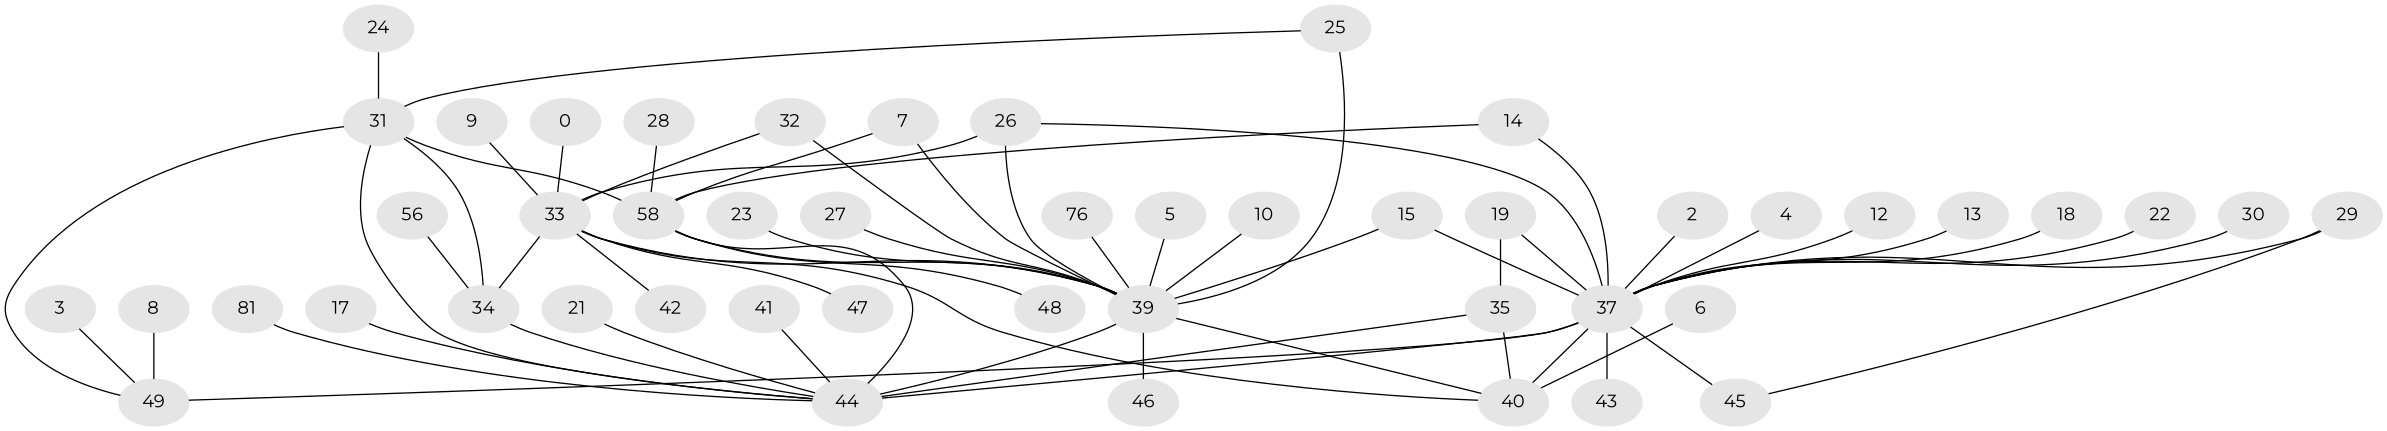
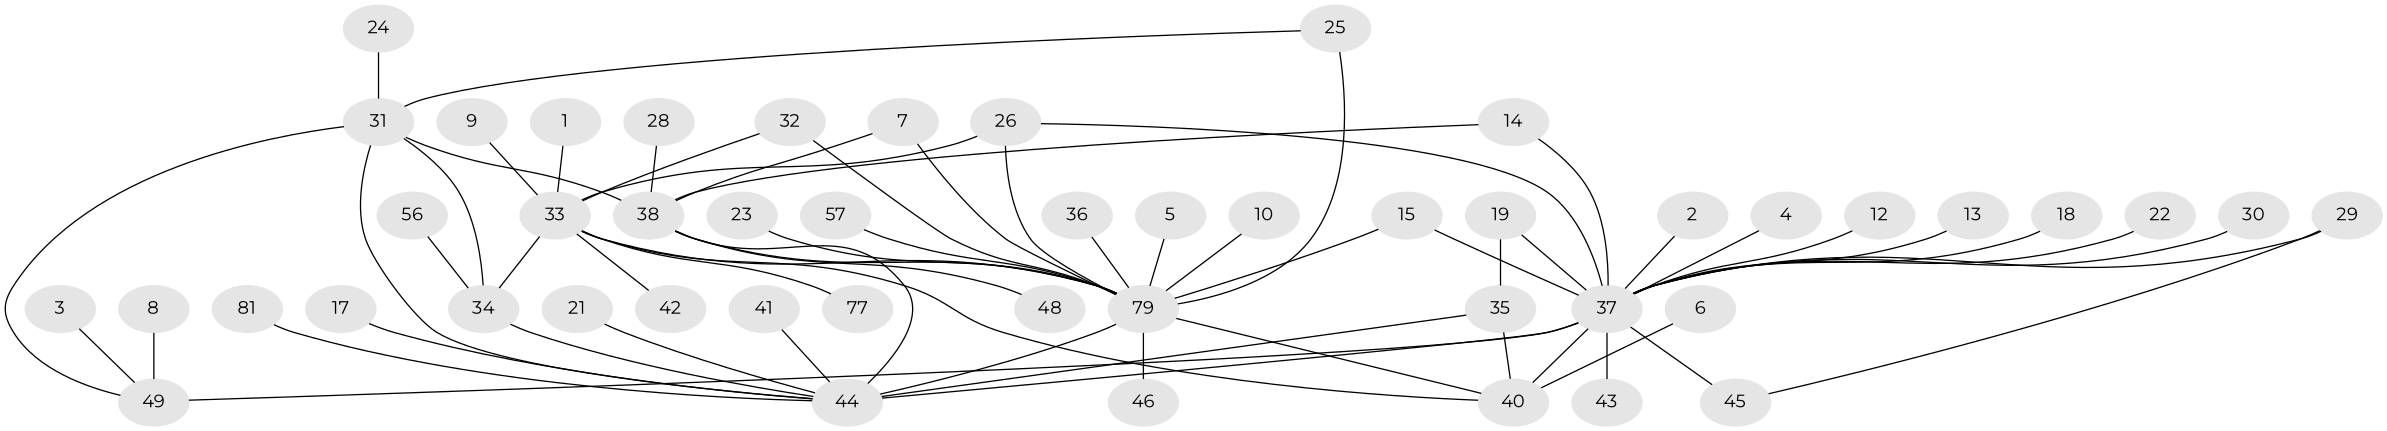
(566, 122) -> (566, 122)
(649, 216) -> (649, 216)
(836, 216) -> (836, 216)
(1077, 216) -> (1077, 216)
(858, 309) -> (858, 309)
(1143, 309) -> (1143, 309)
